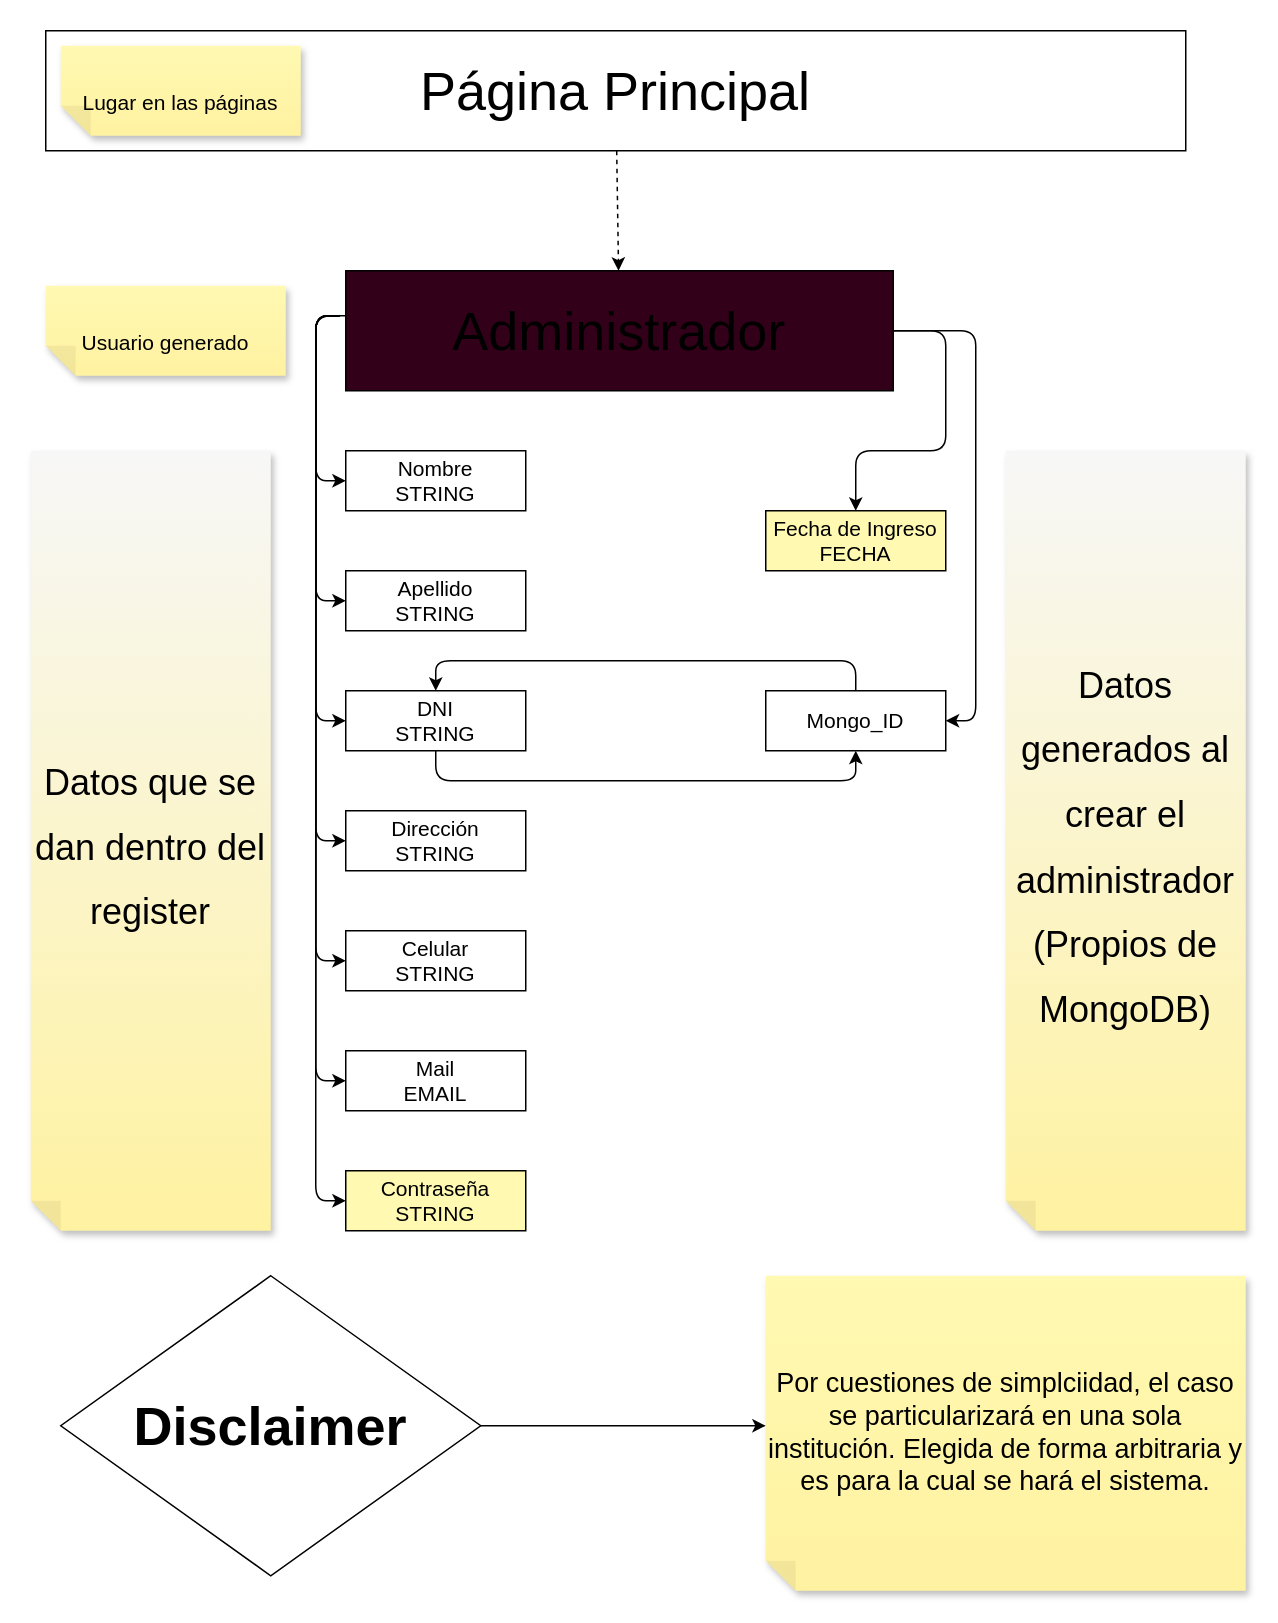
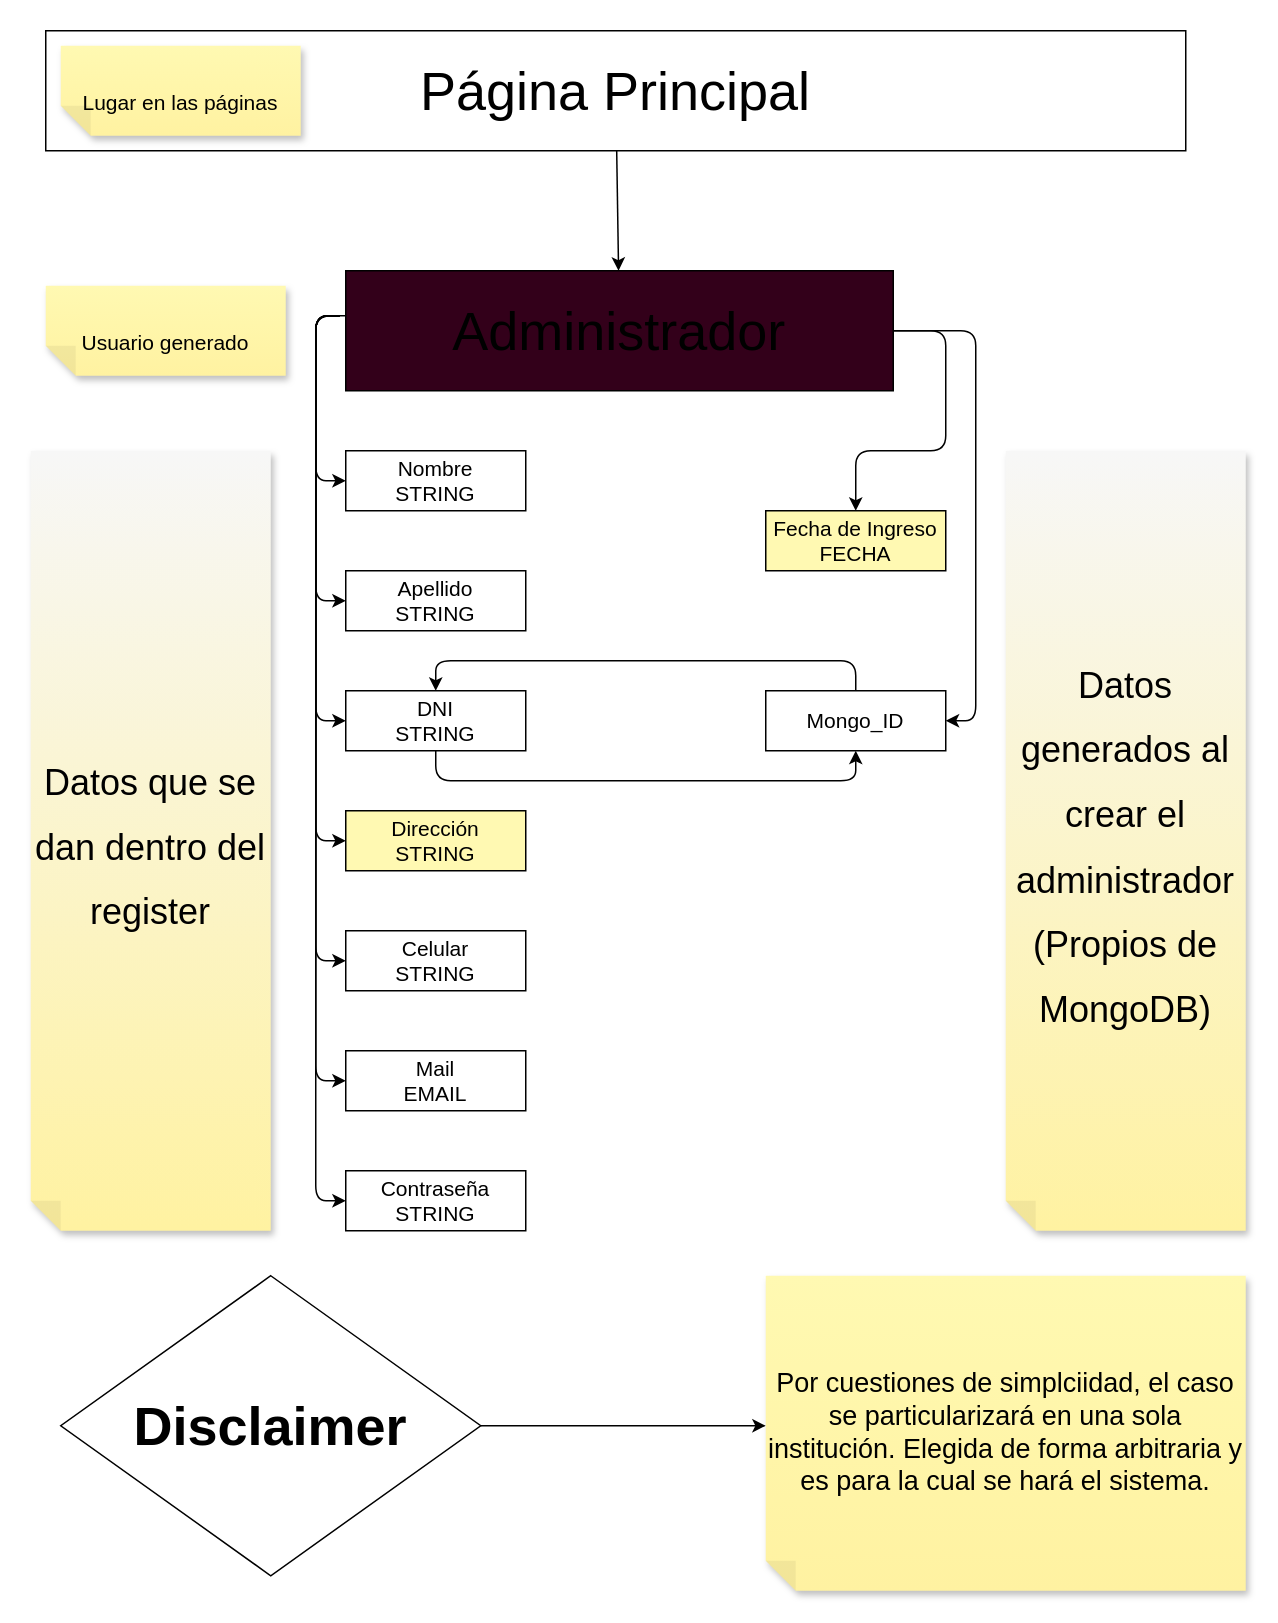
(618, 206) -> (618, 206)
(436, 841) -> (436, 841)
(436, 1201) -> (436, 1201)
